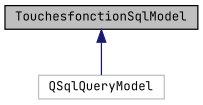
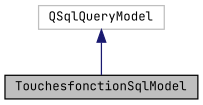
(101, 59) -> (101, 59)
